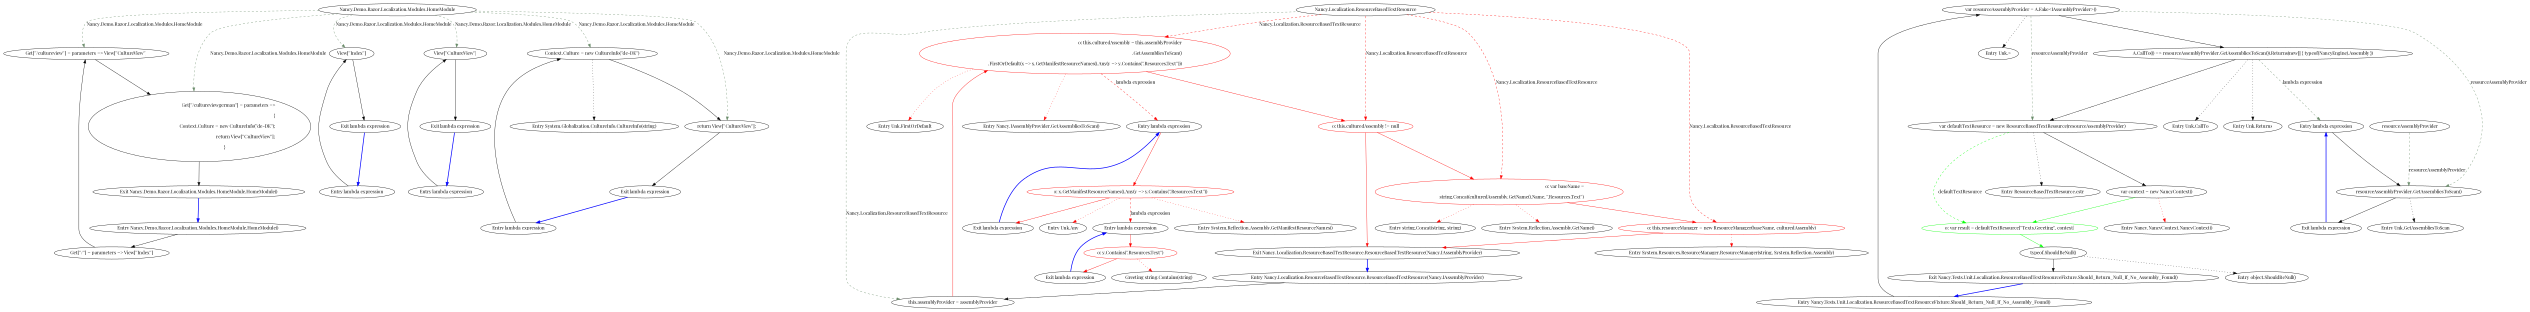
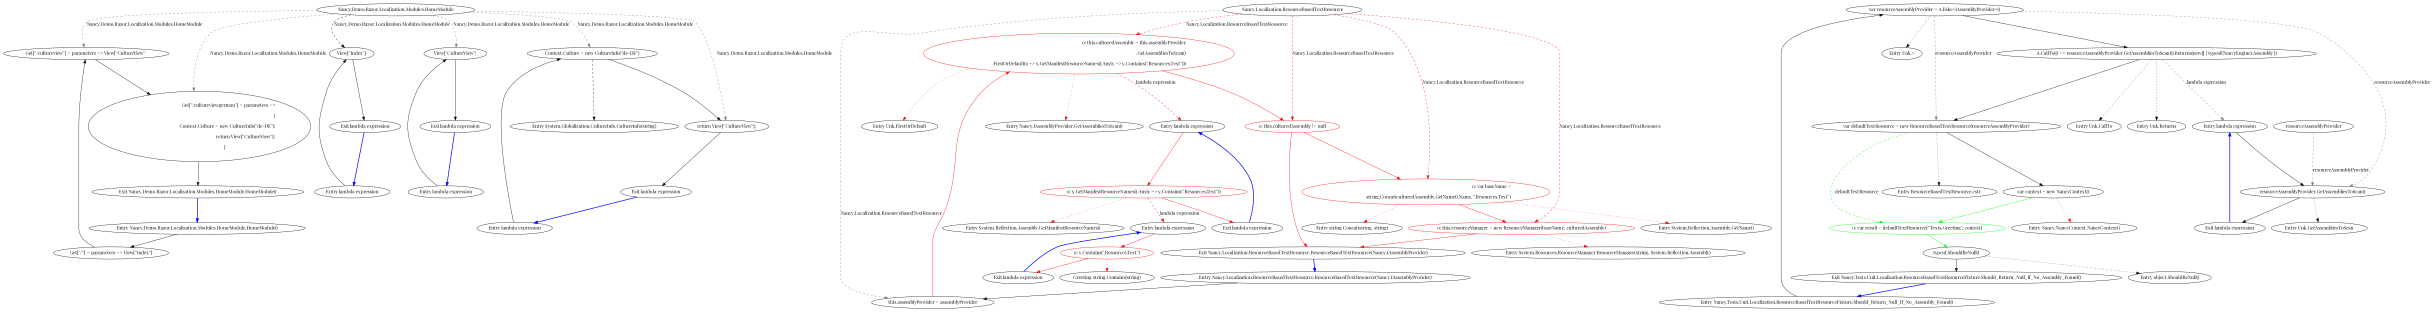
(334, 26) -> (332, 26)
(593, 88) -> (593, 88)
(1063, 228) -> none
